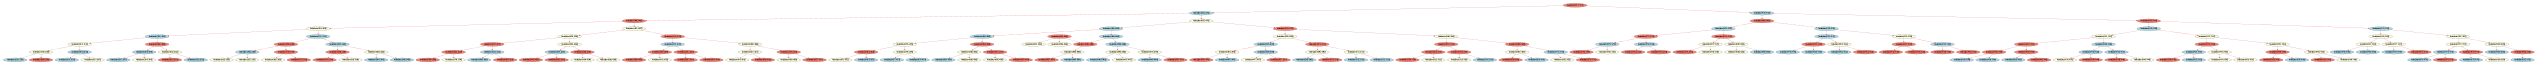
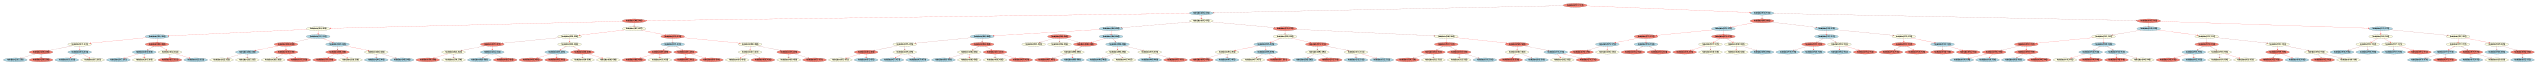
(41, 52) -> (41, 52)
(454, 52) -> (454, 52)
